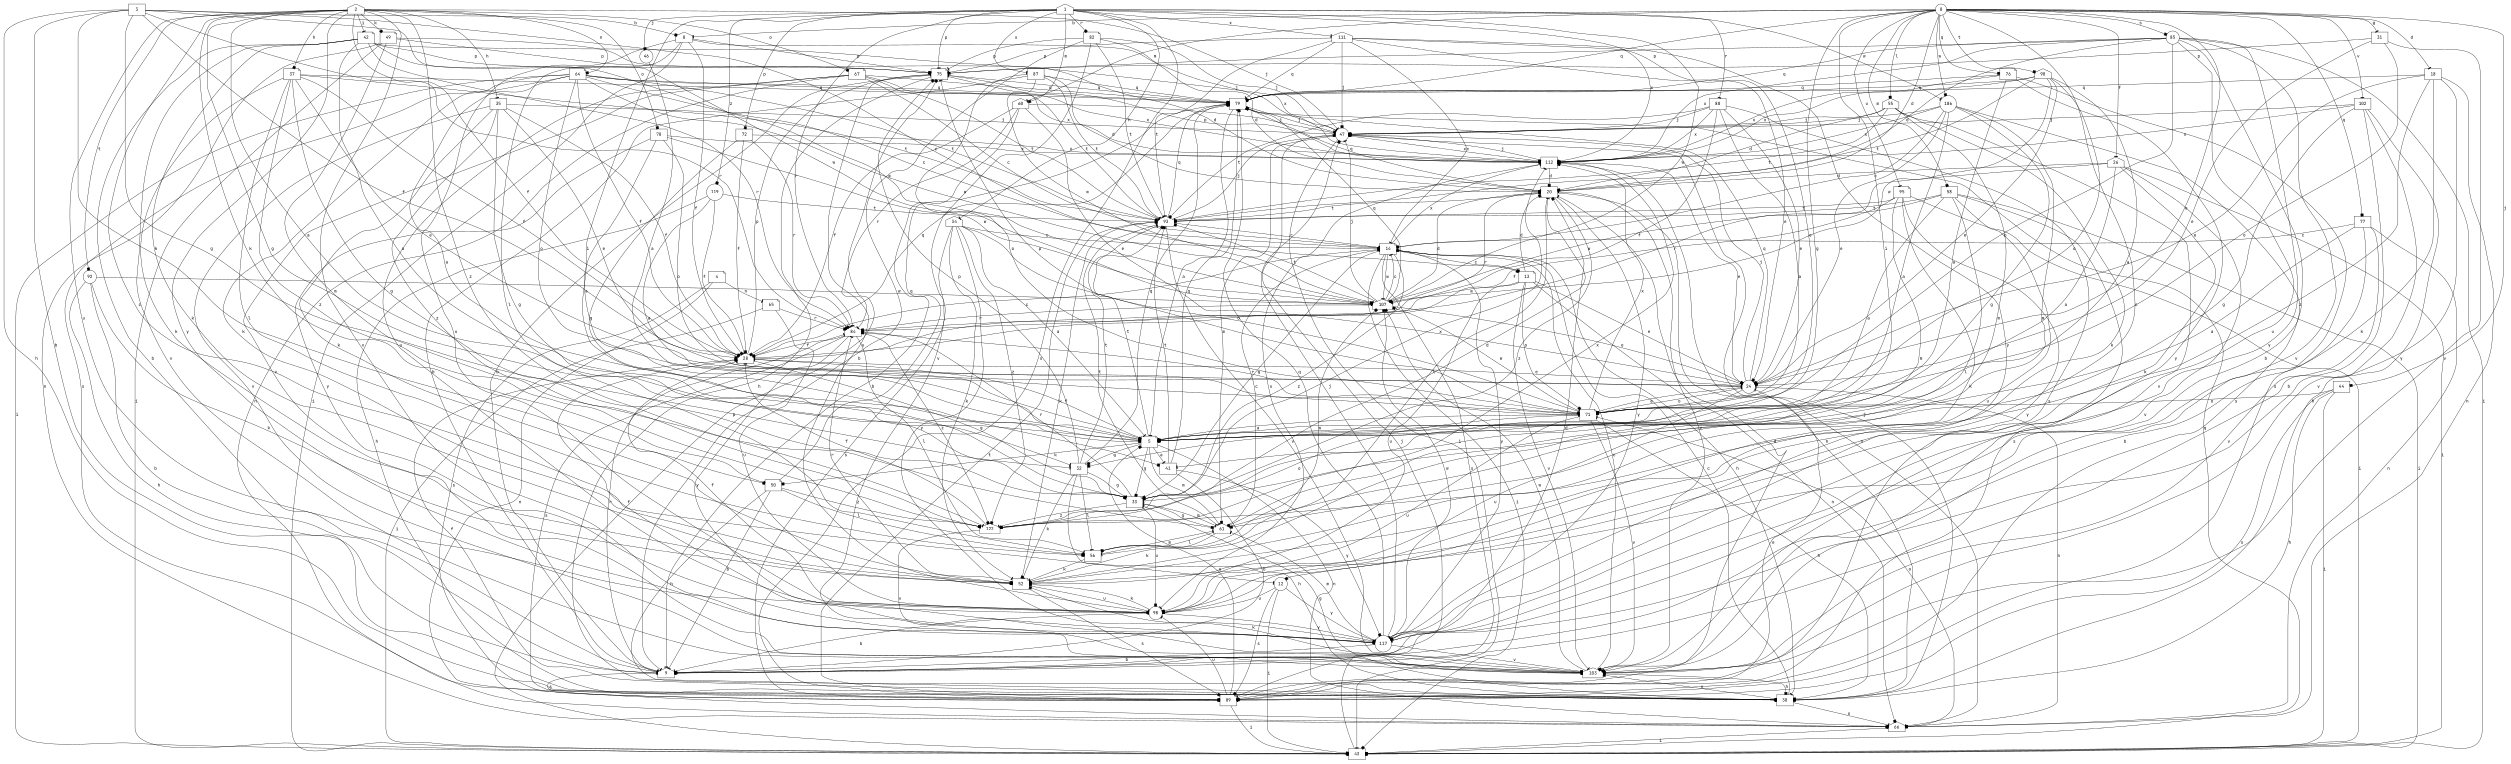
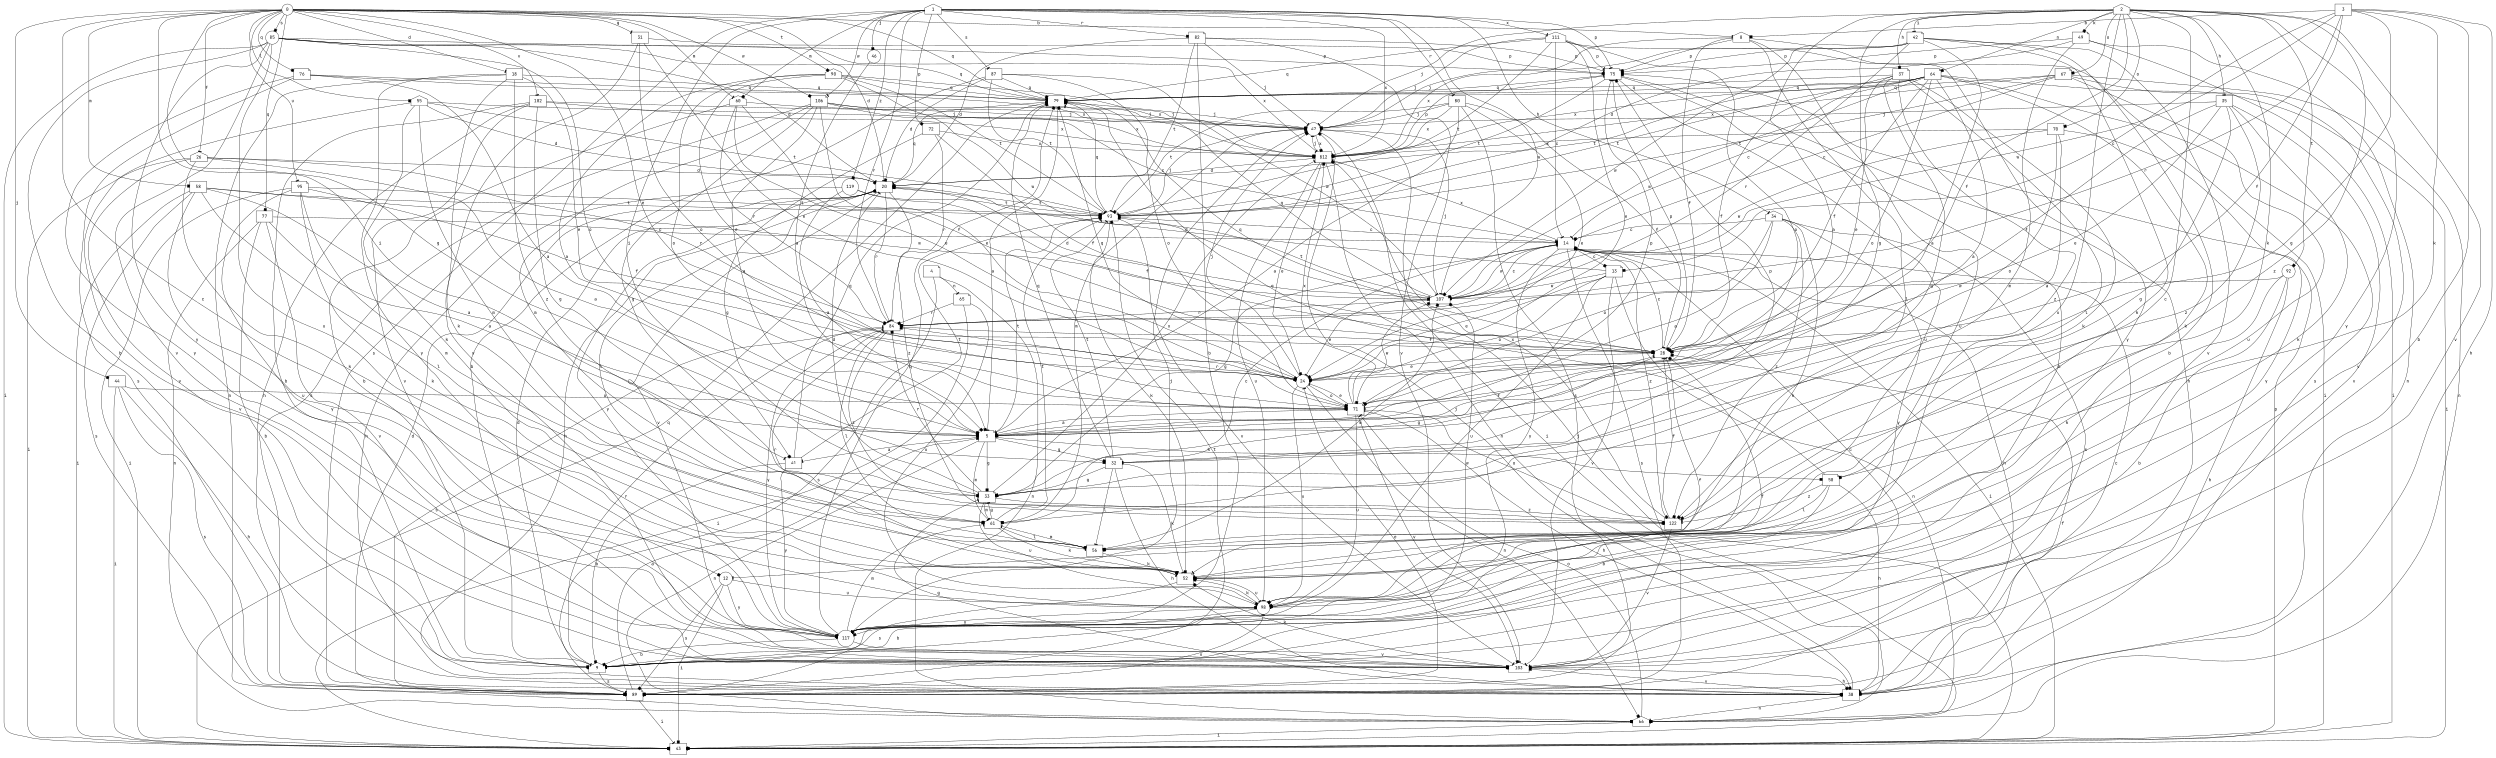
(1948, 104) -> (819, 101)
(1549, 163) -> (1323, 157)
(1529, 470) -> none
(990, 529) -> (1673, 524)
